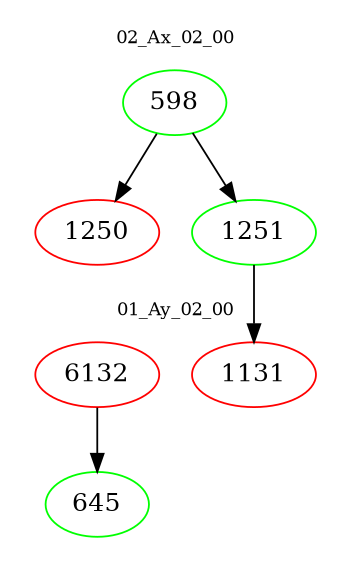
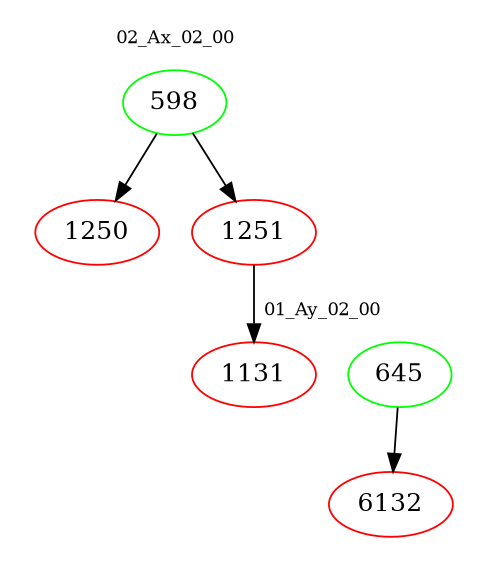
(254, 232) -> (254, 232)
(97, 431) -> (396, 431)
